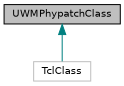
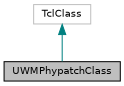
(62, 48) -> (62, 48)
